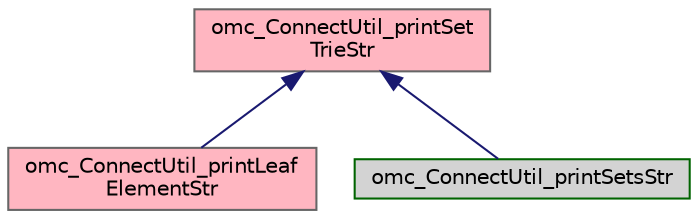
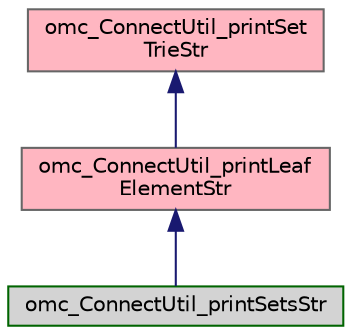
(448, 121) -> (176, 259)
